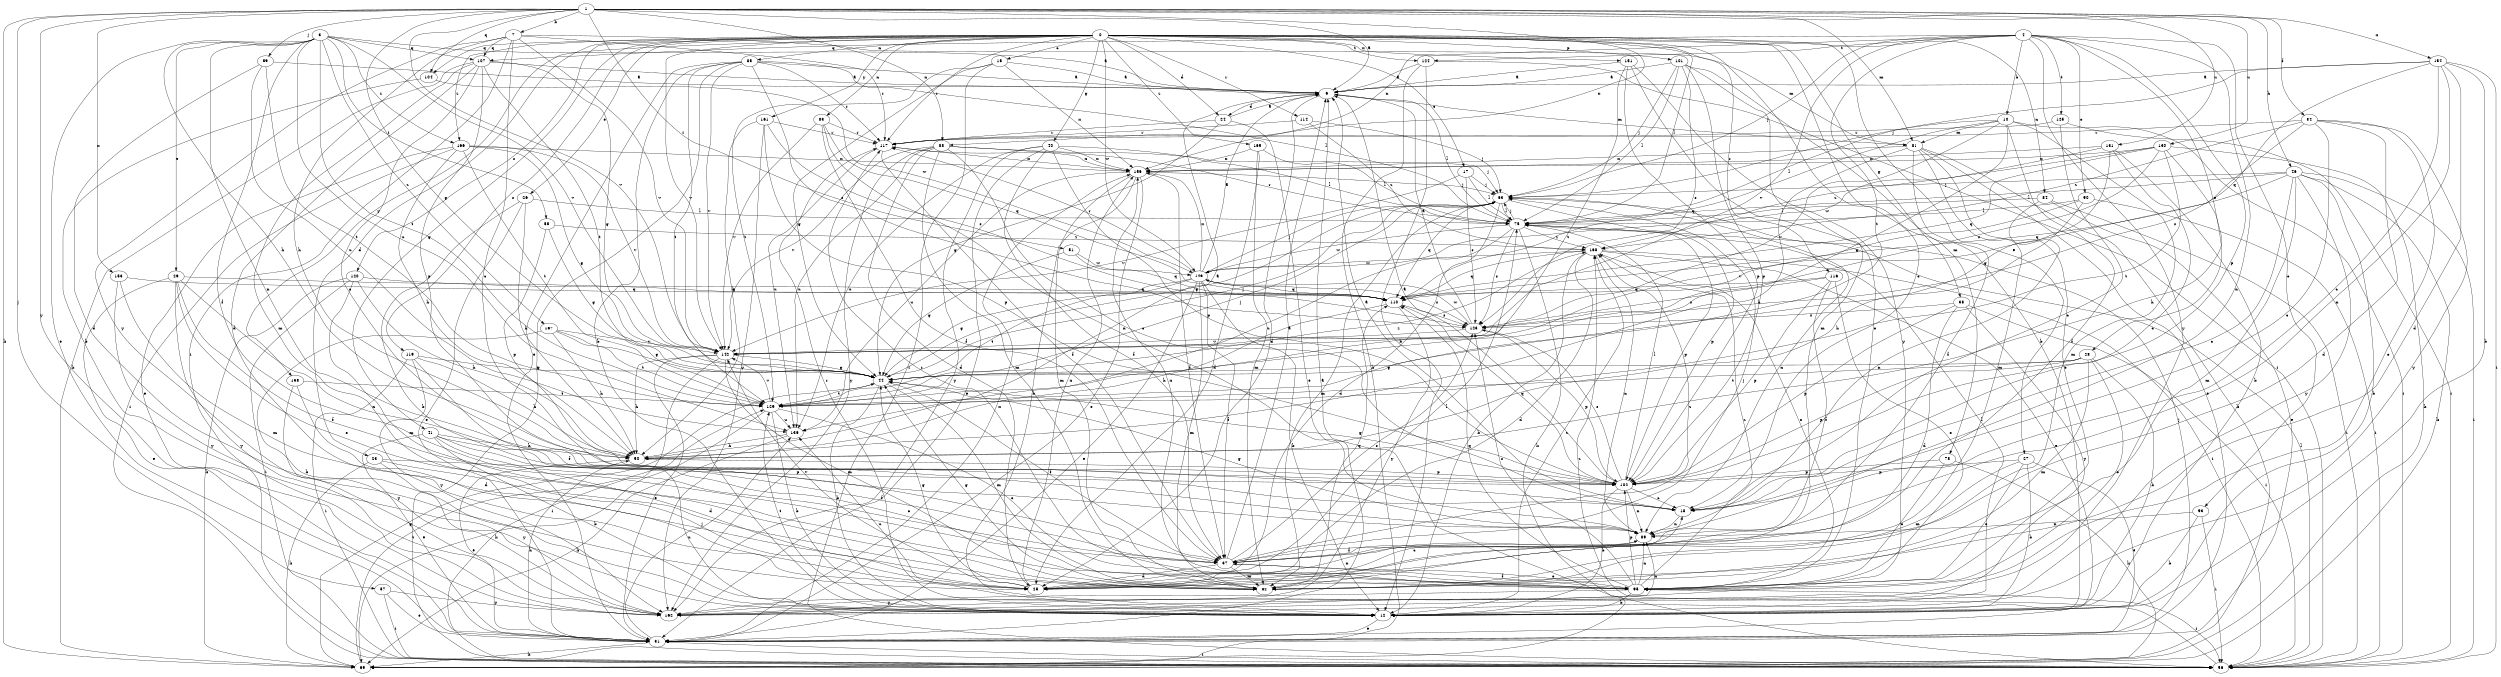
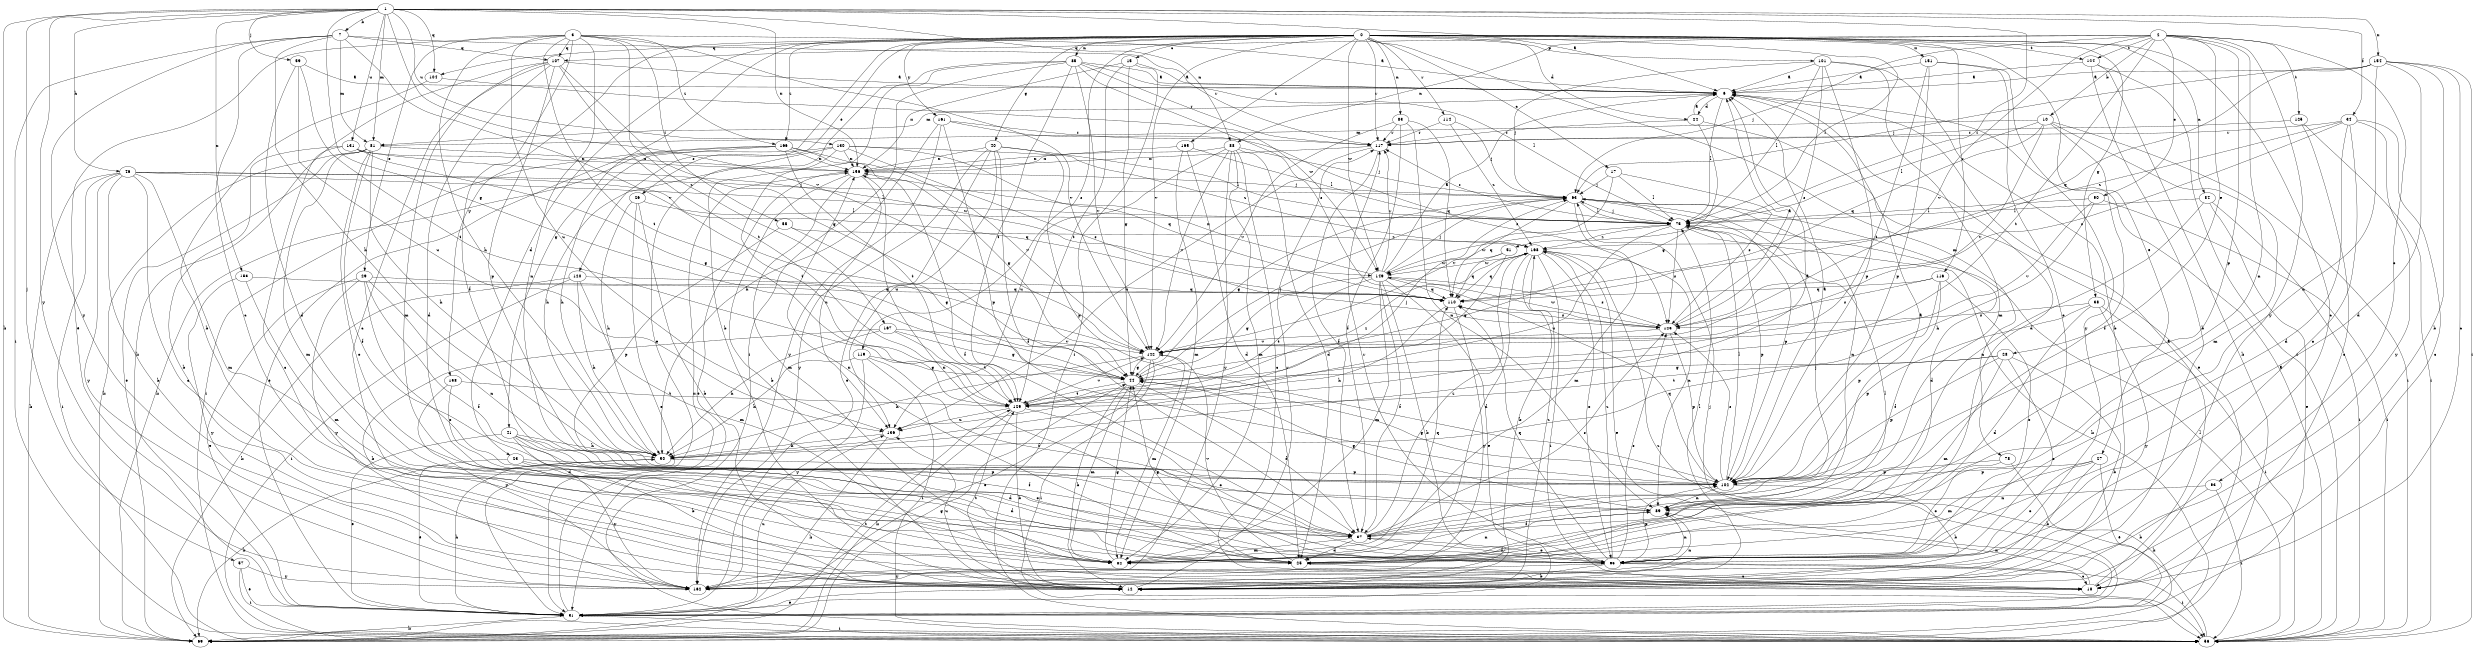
(2024, 35) -> (2159, 35)
(1543, 331) -> none
(1652, 498) -> (1855, 565)
(702, 524) -> (1012, 511)
